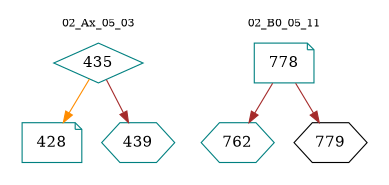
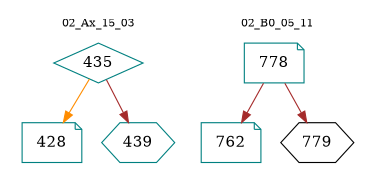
(98, 24) -> (98, 24)
(238, 143) -> (231, 143)
